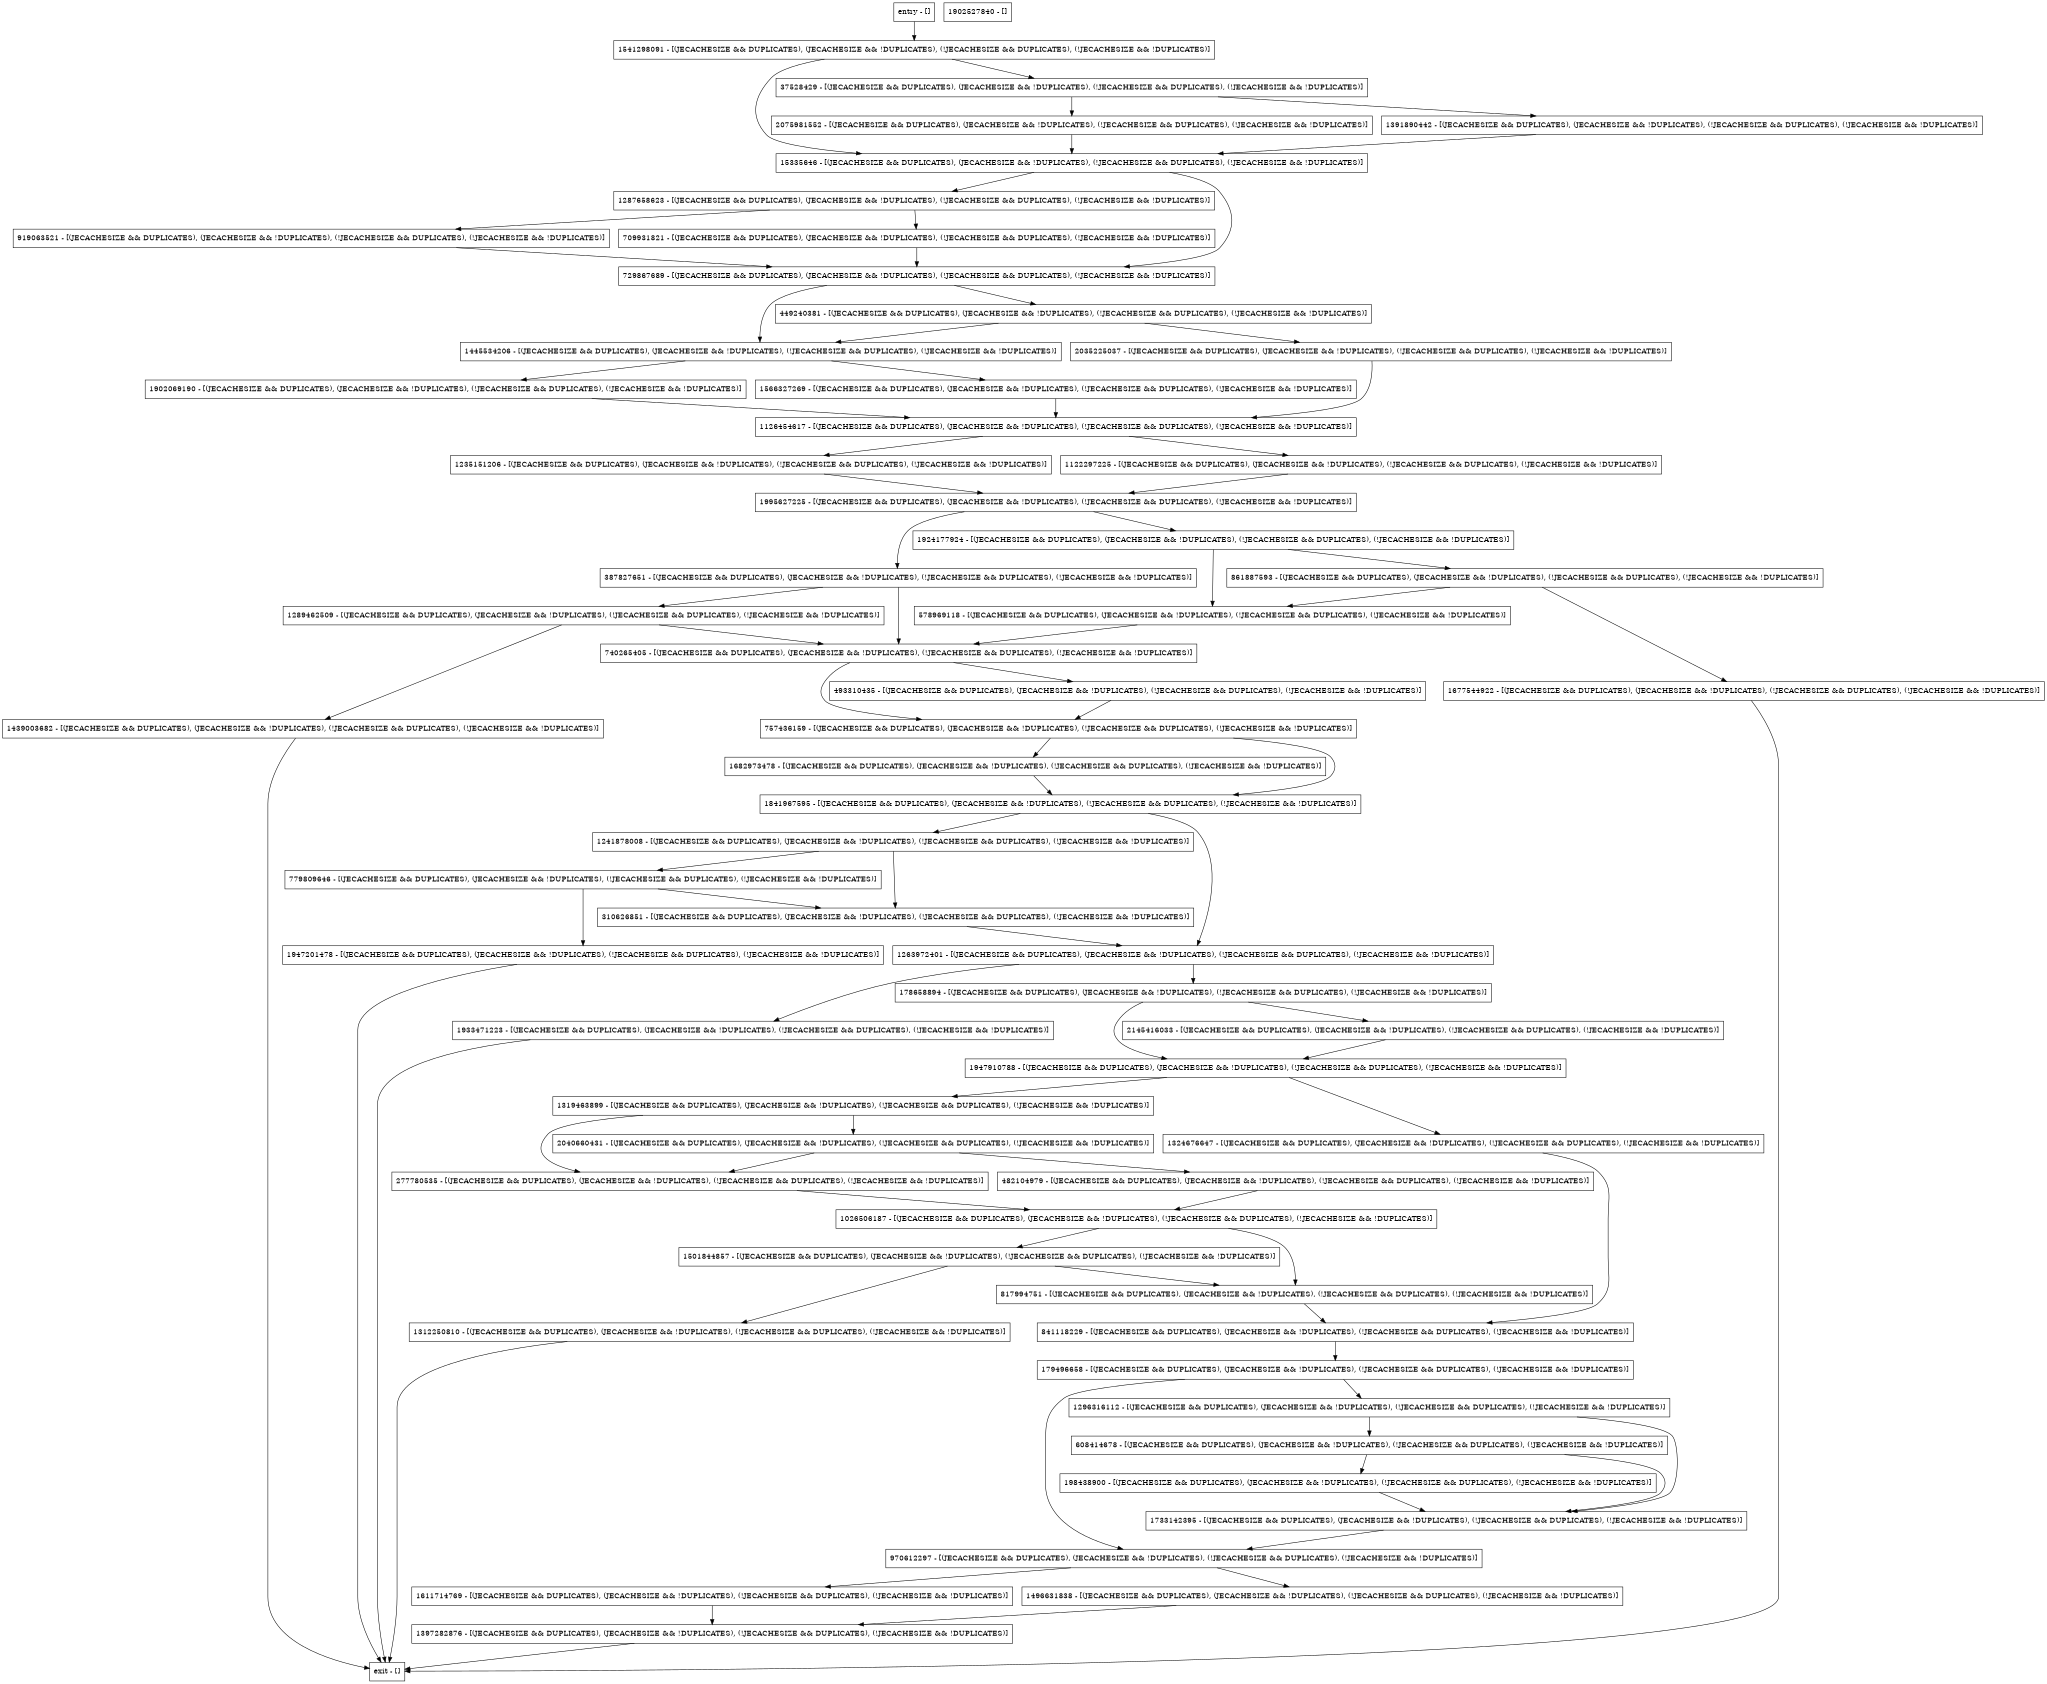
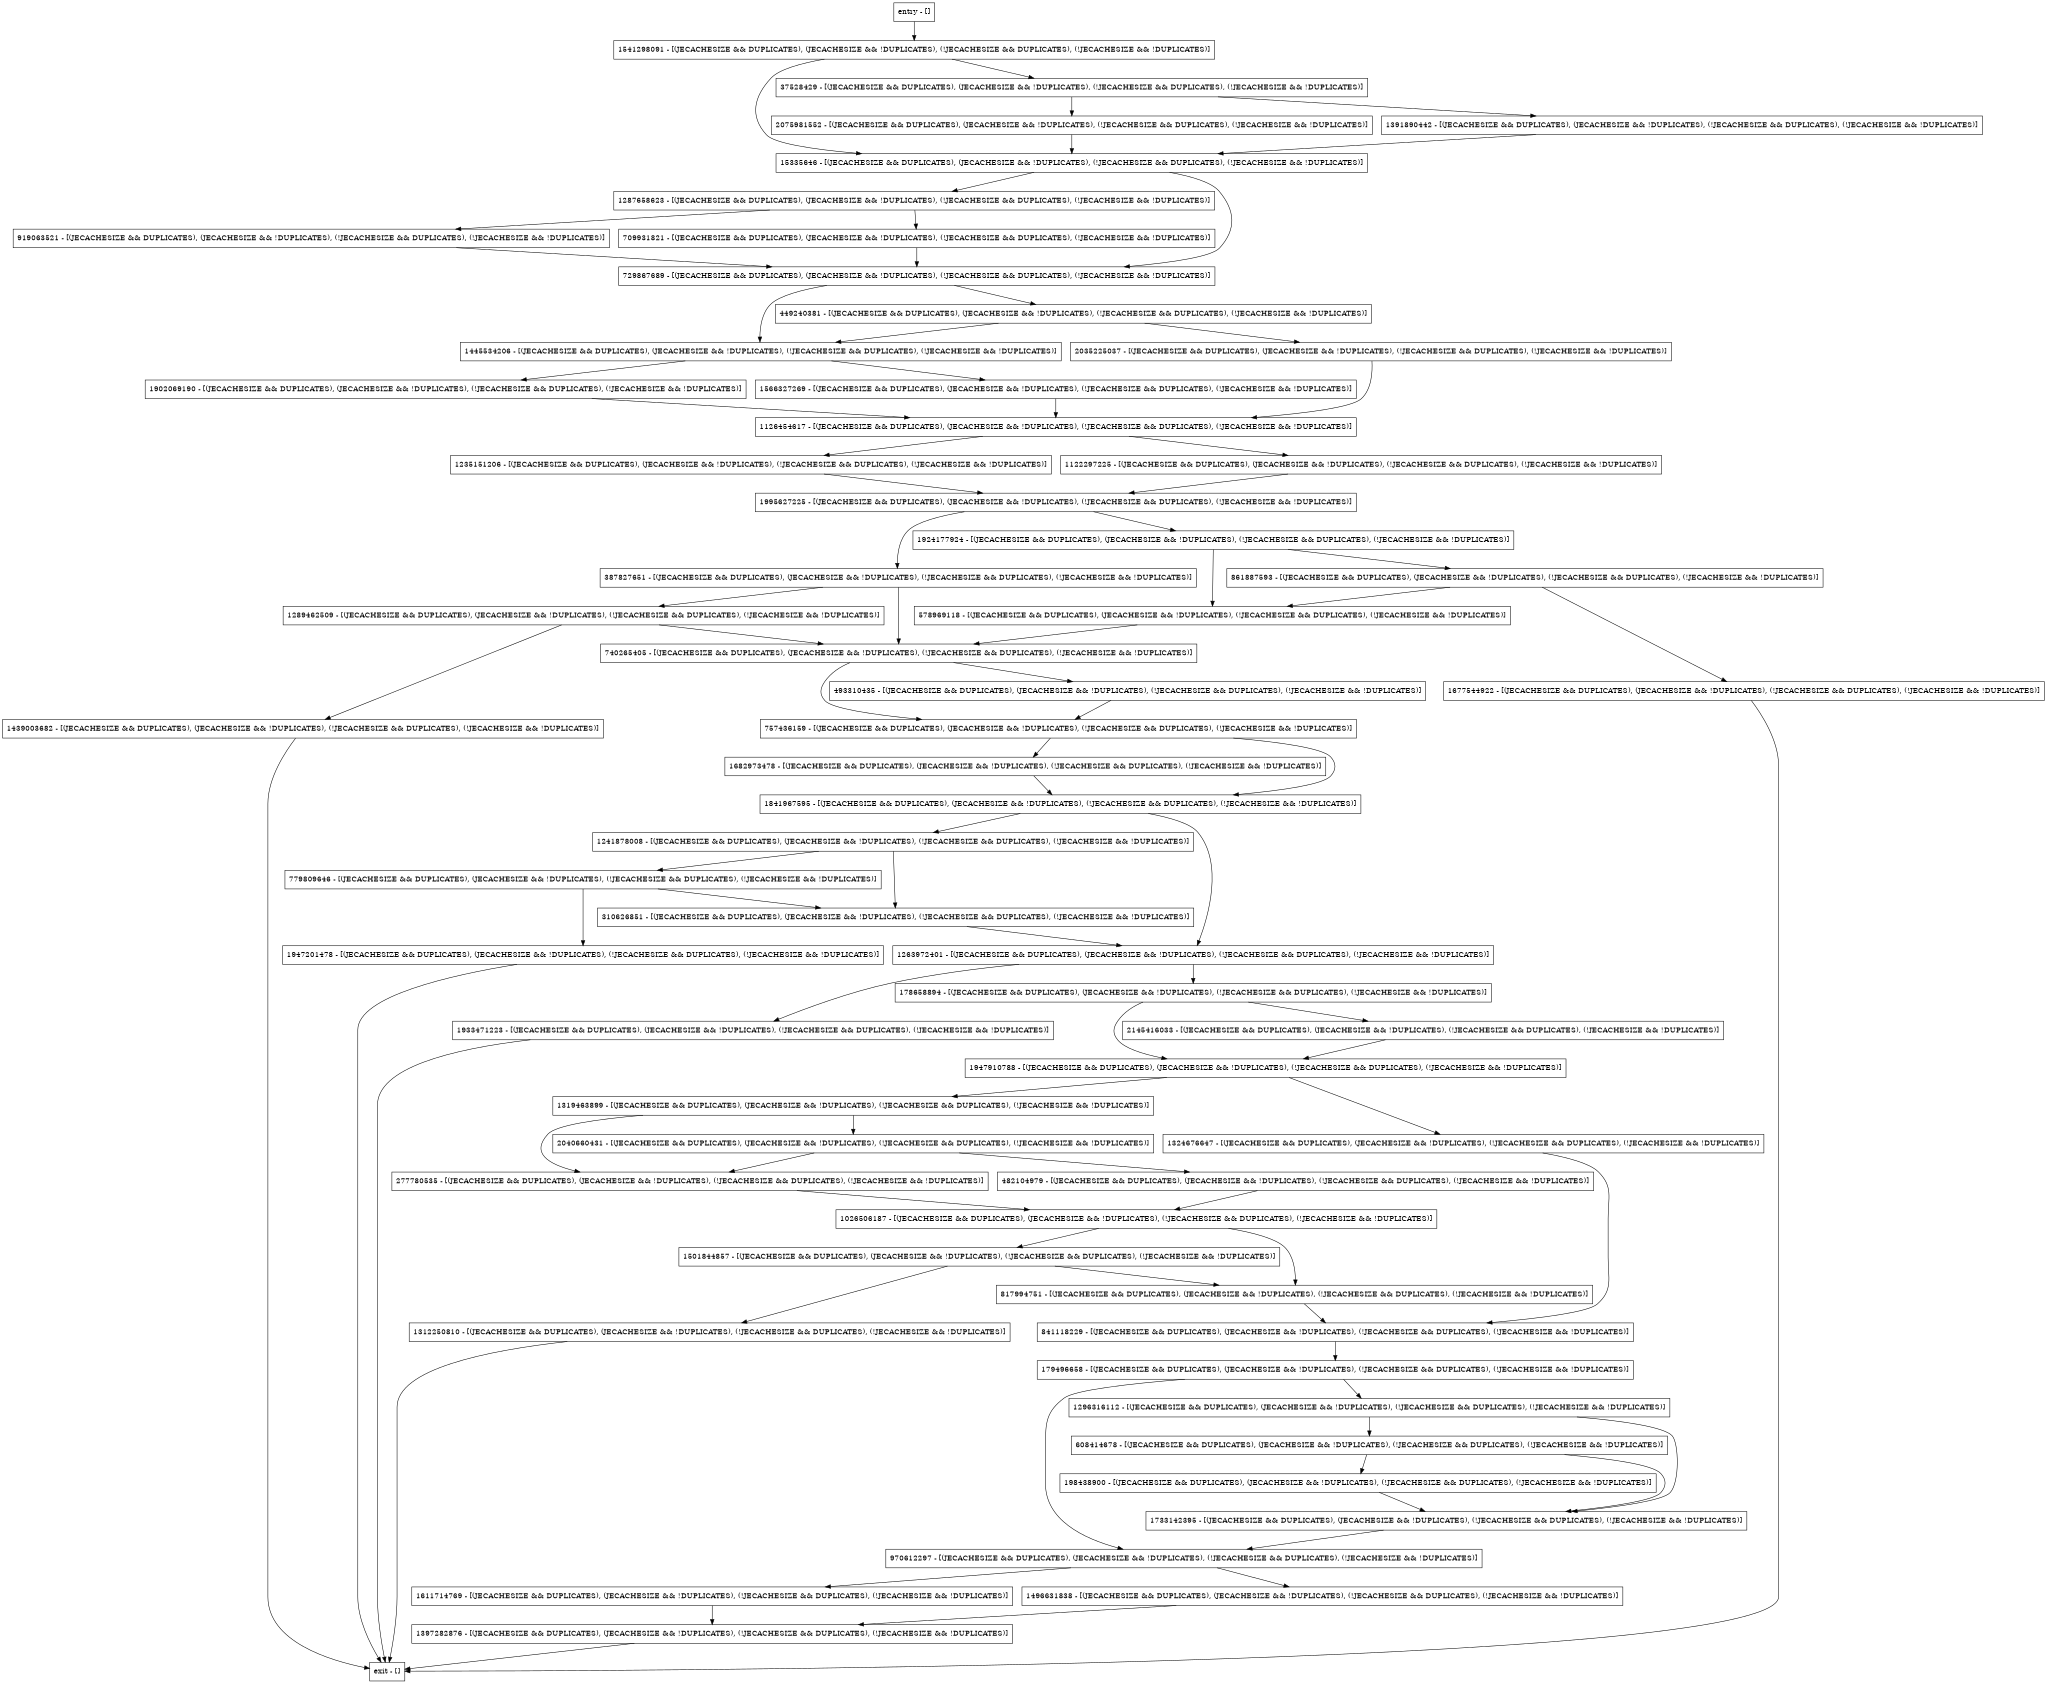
(978, 12) -> none
